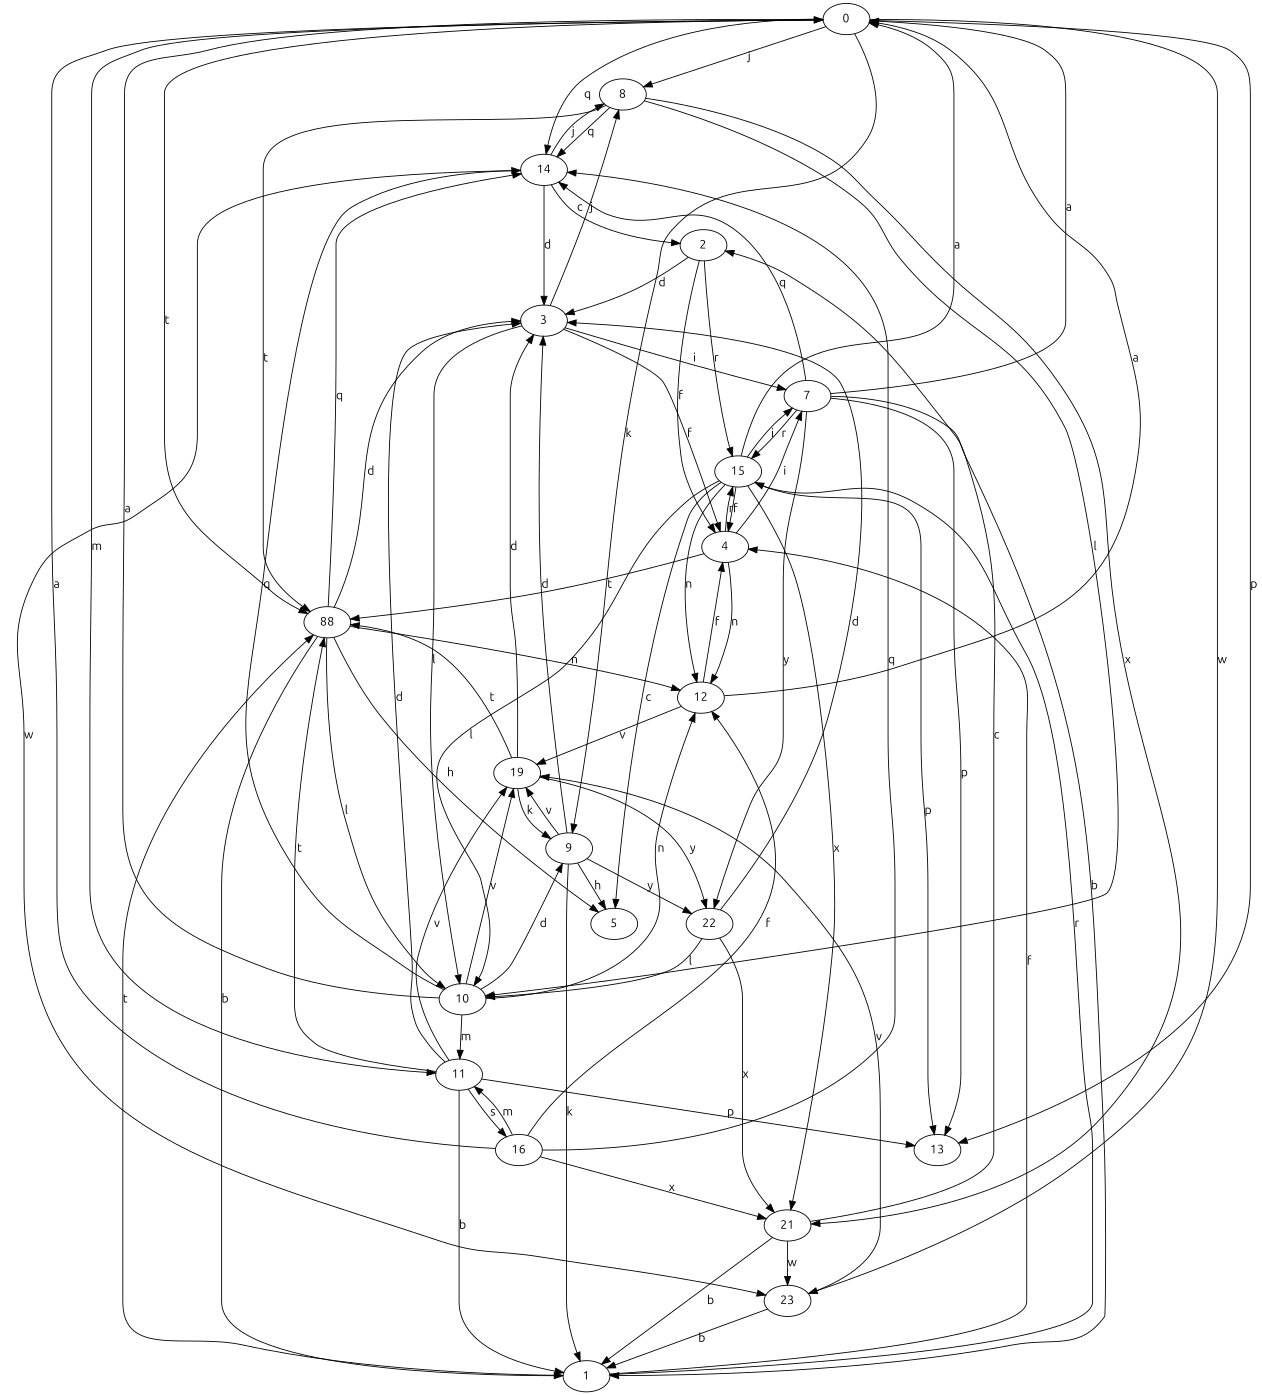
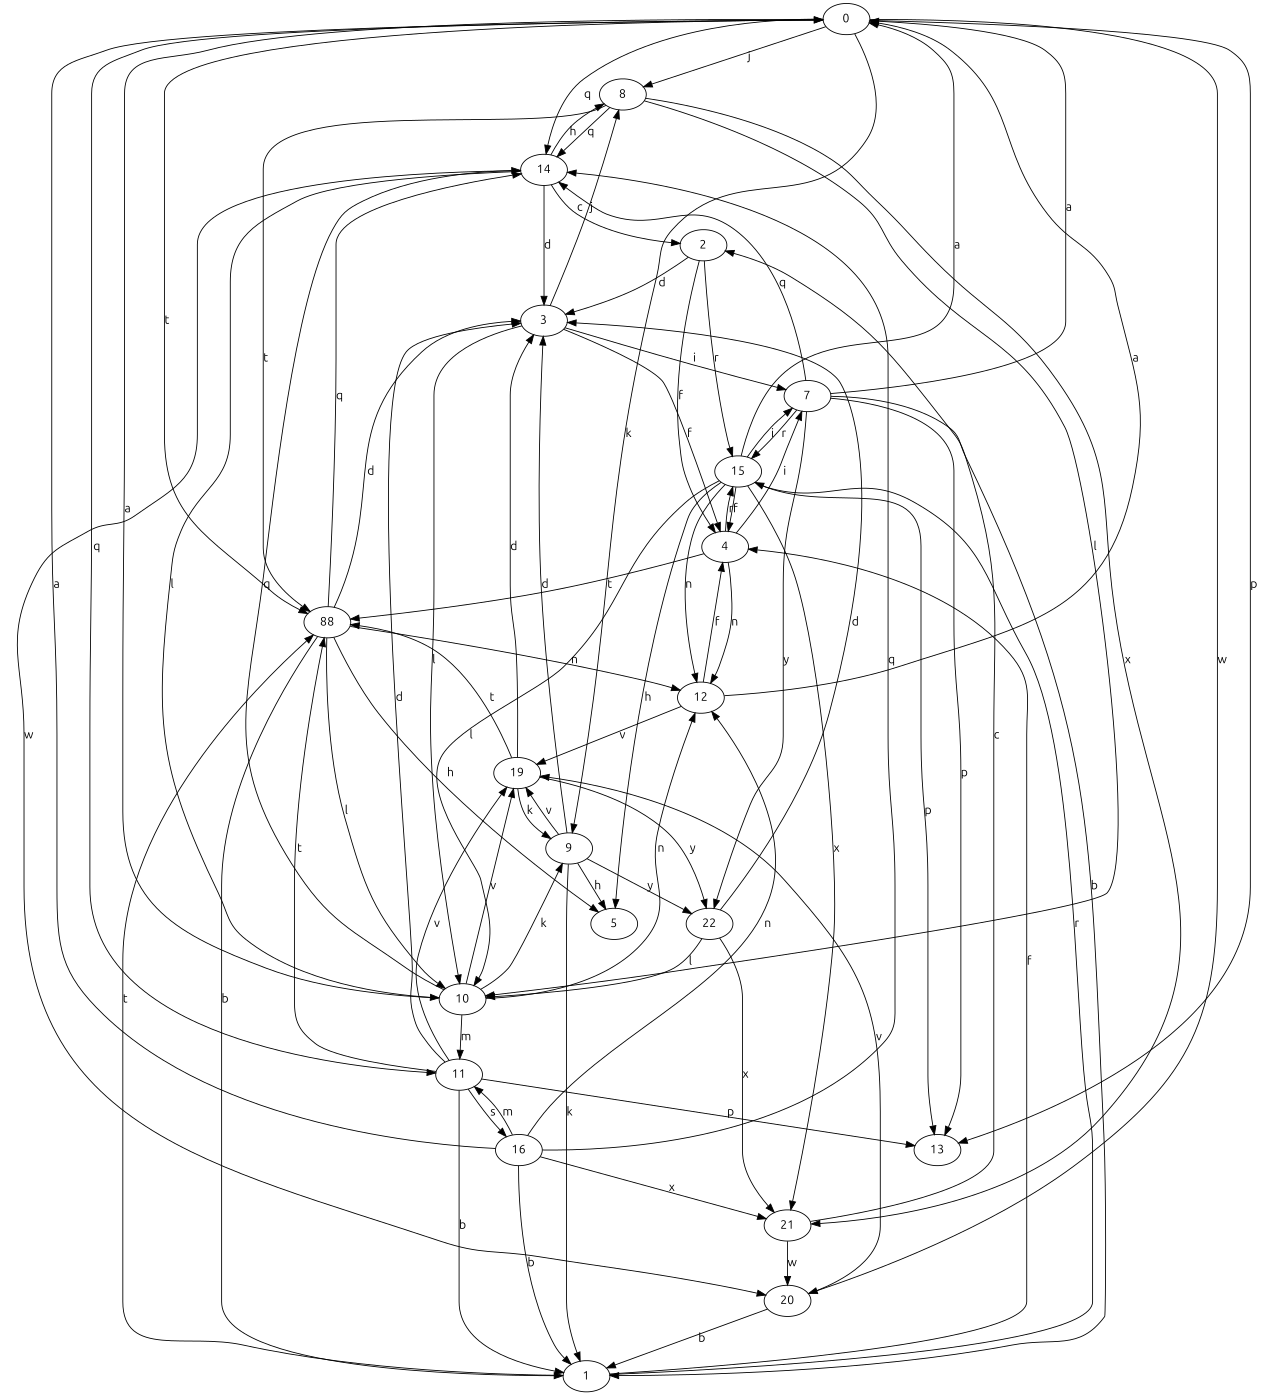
(573, 132) -> (573, 132)
none -> (177, 541)
(97, 547) -> (97, 547)
(648, 698) -> (648, 698)
(544, 924) -> (544, 924)
(768, 924) -> (768, 924)
(691, 1298) -> (528, 1266)
(788, 1301) -> (788, 1301)
